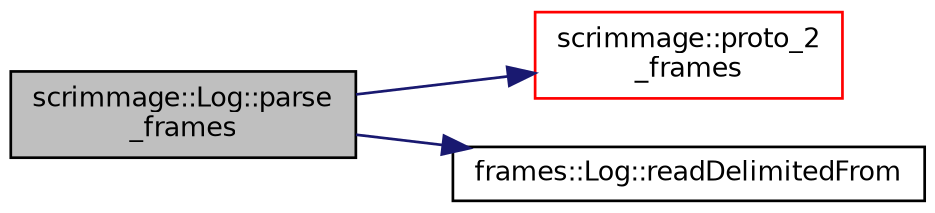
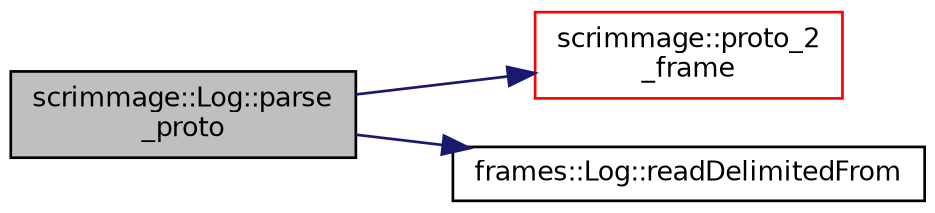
(689, 55) -> (689, 55)
(183, 115) -> (183, 115)
